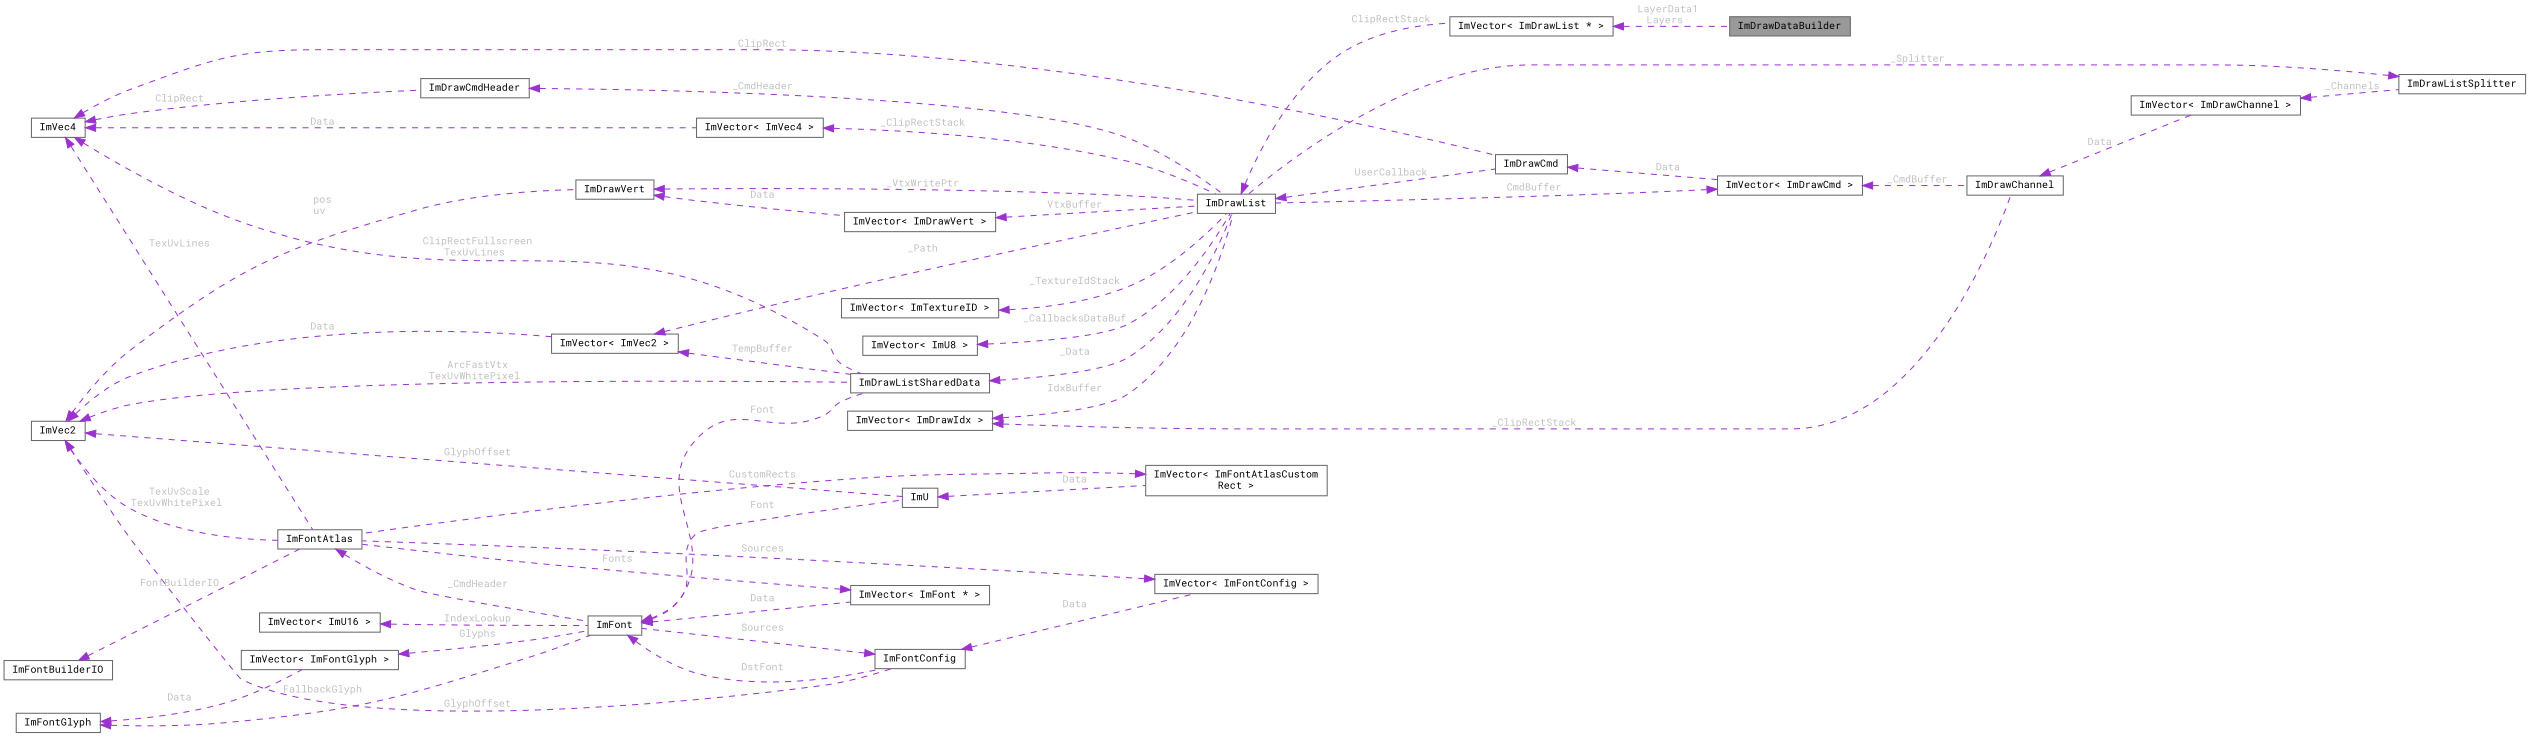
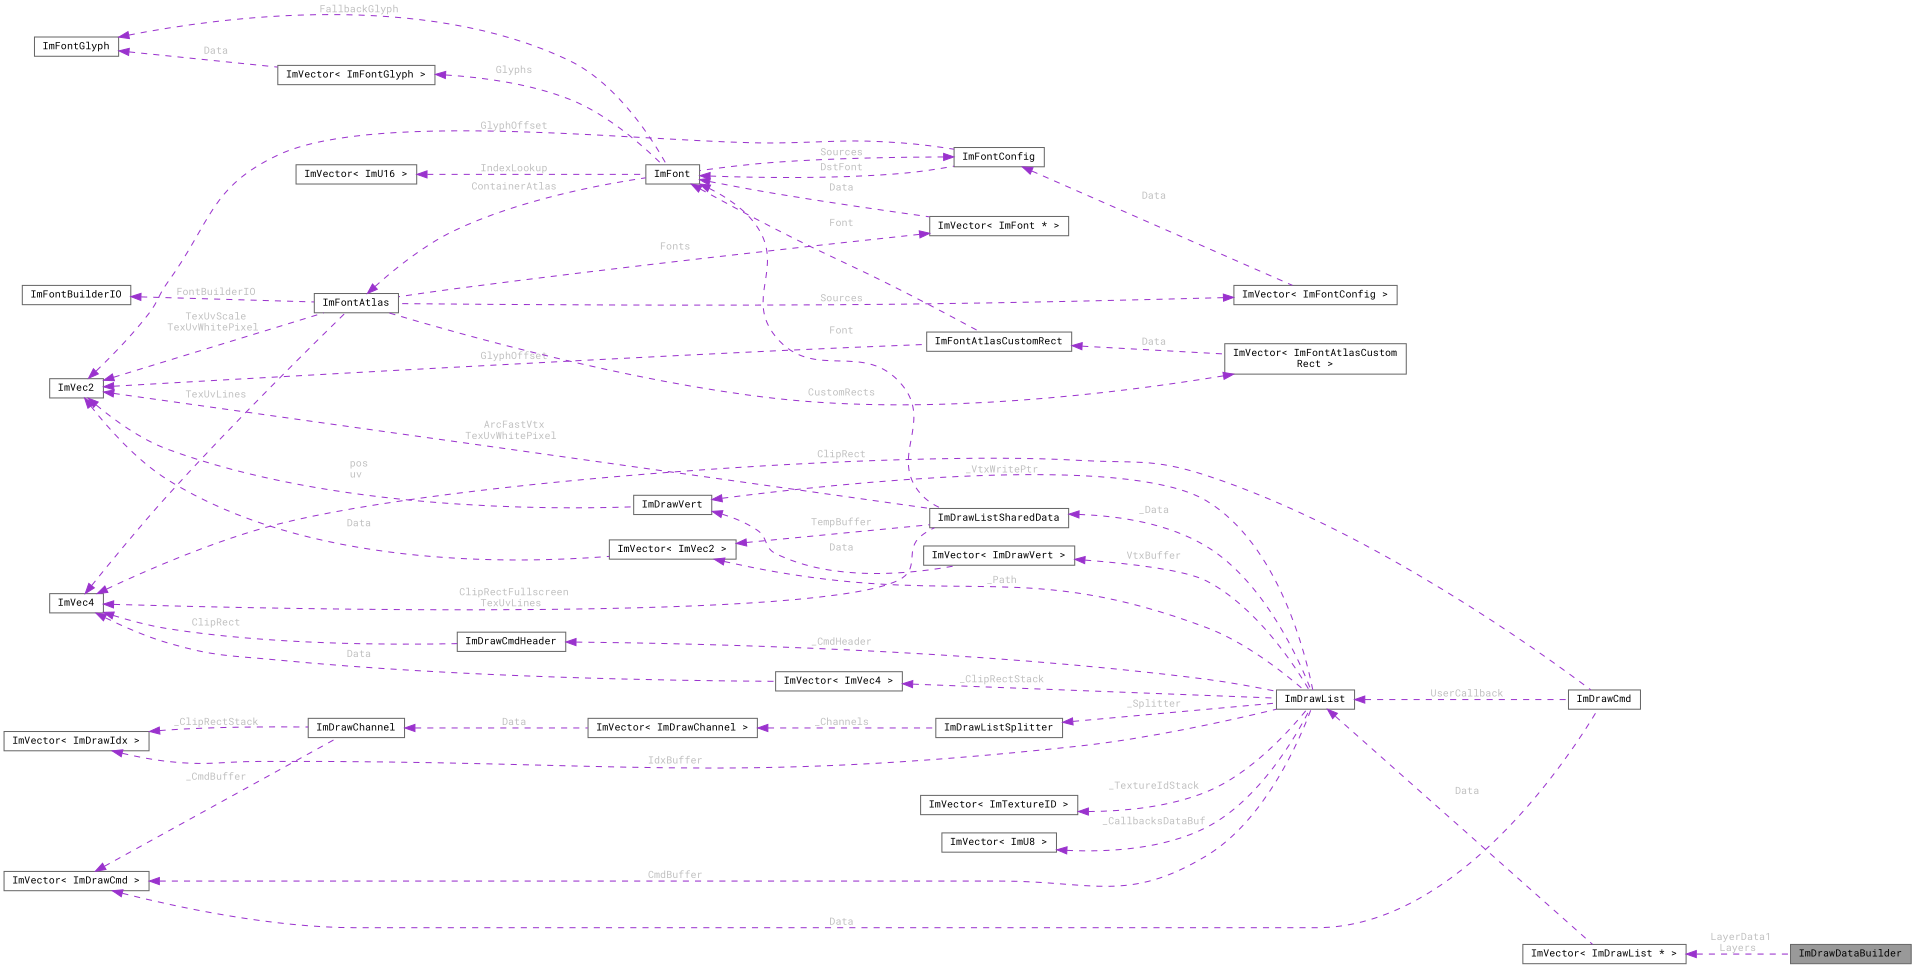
(1389, 20) -> (1465, 791)
(1648, 174) -> (903, 928)
(920, 498) -> (999, 342)
(475, 585) -> (512, 187)
